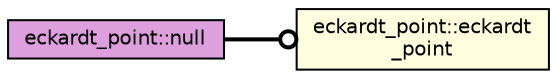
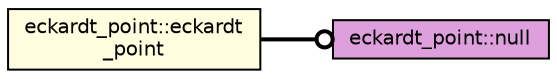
(252, 39) -> (289, 39)
